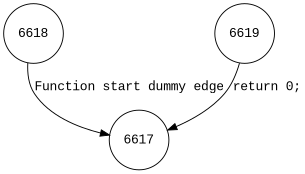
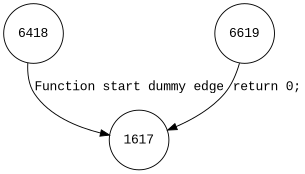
(34, 34) -> (34, 34)
(139, 140) -> (139, 140)
